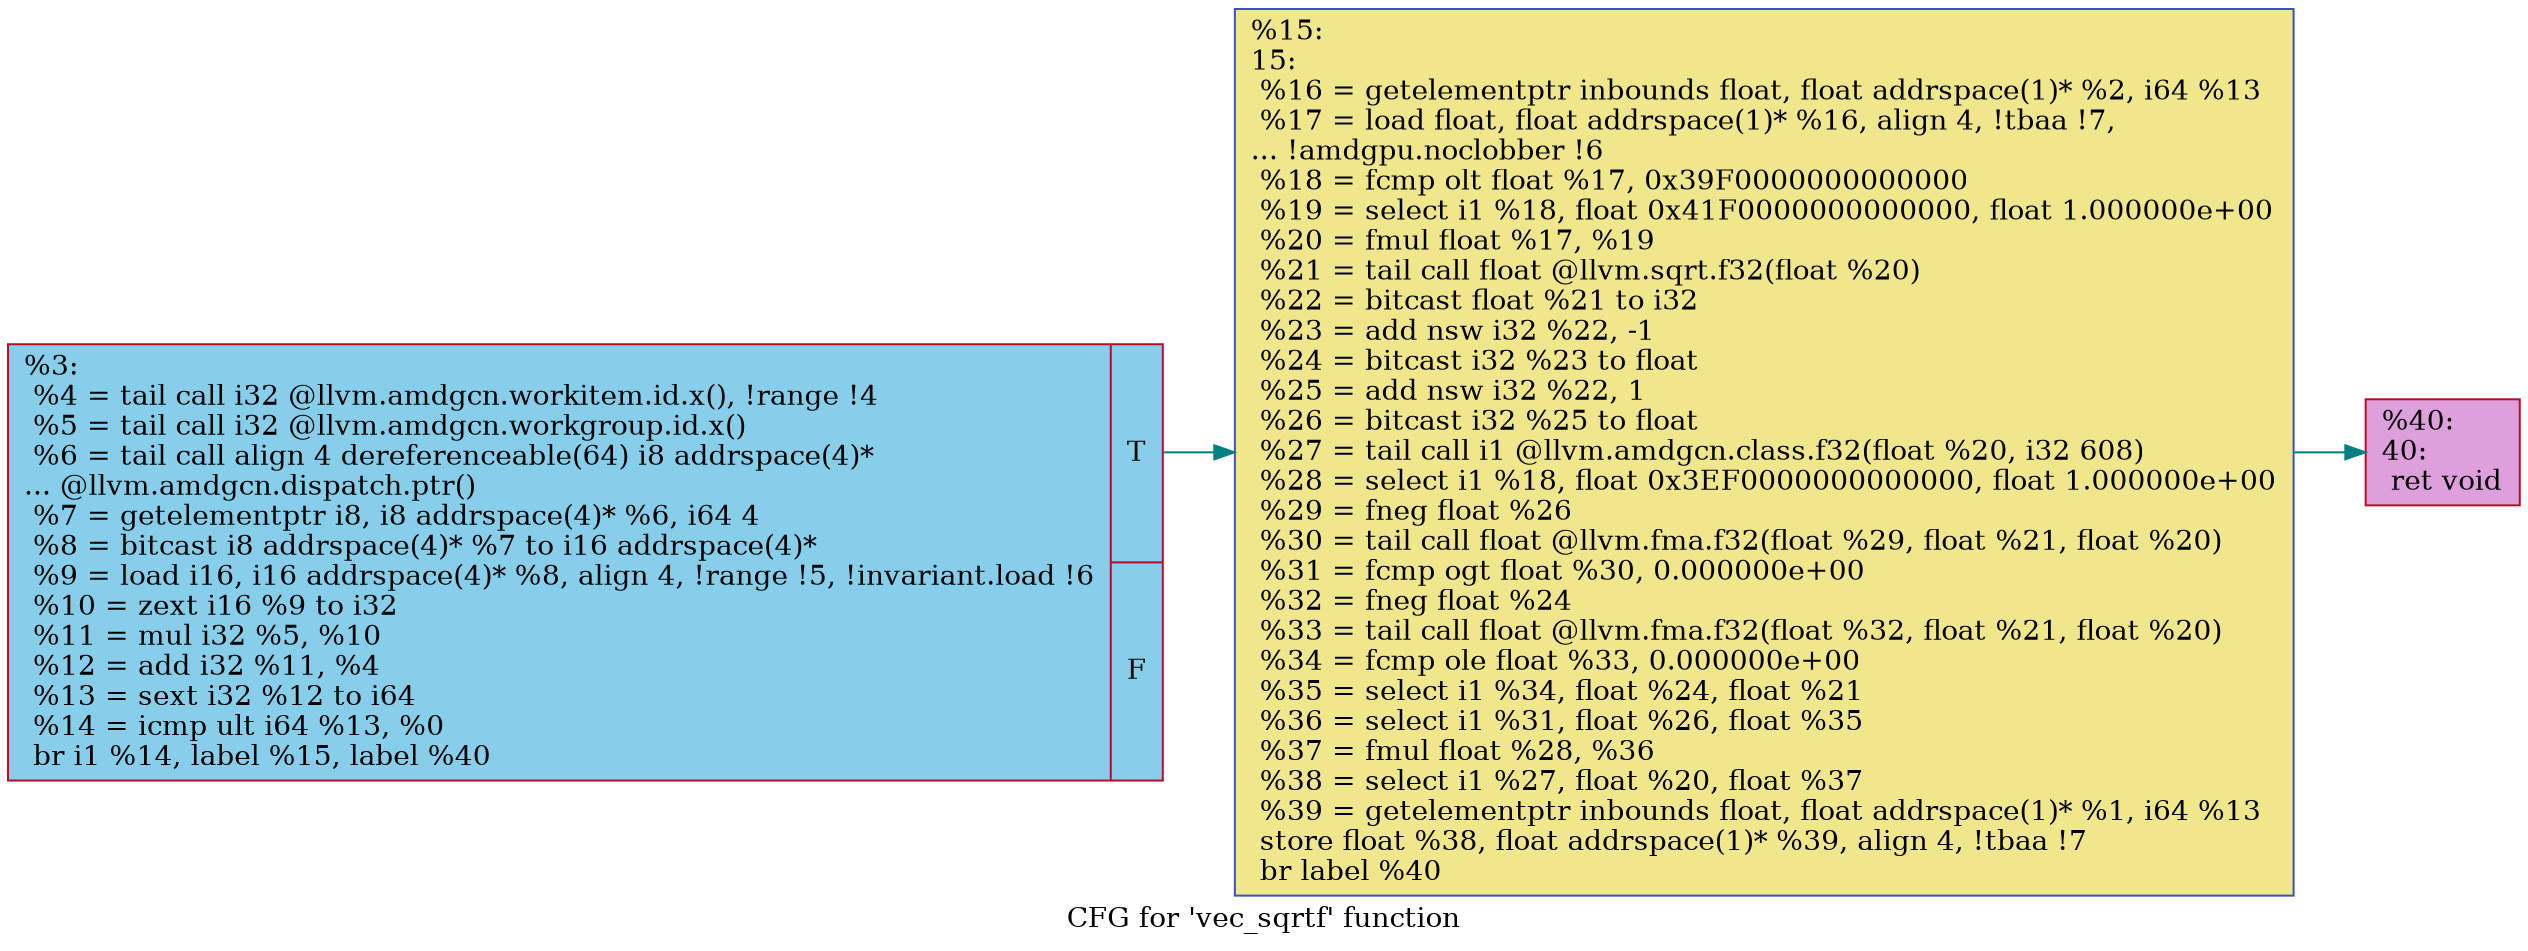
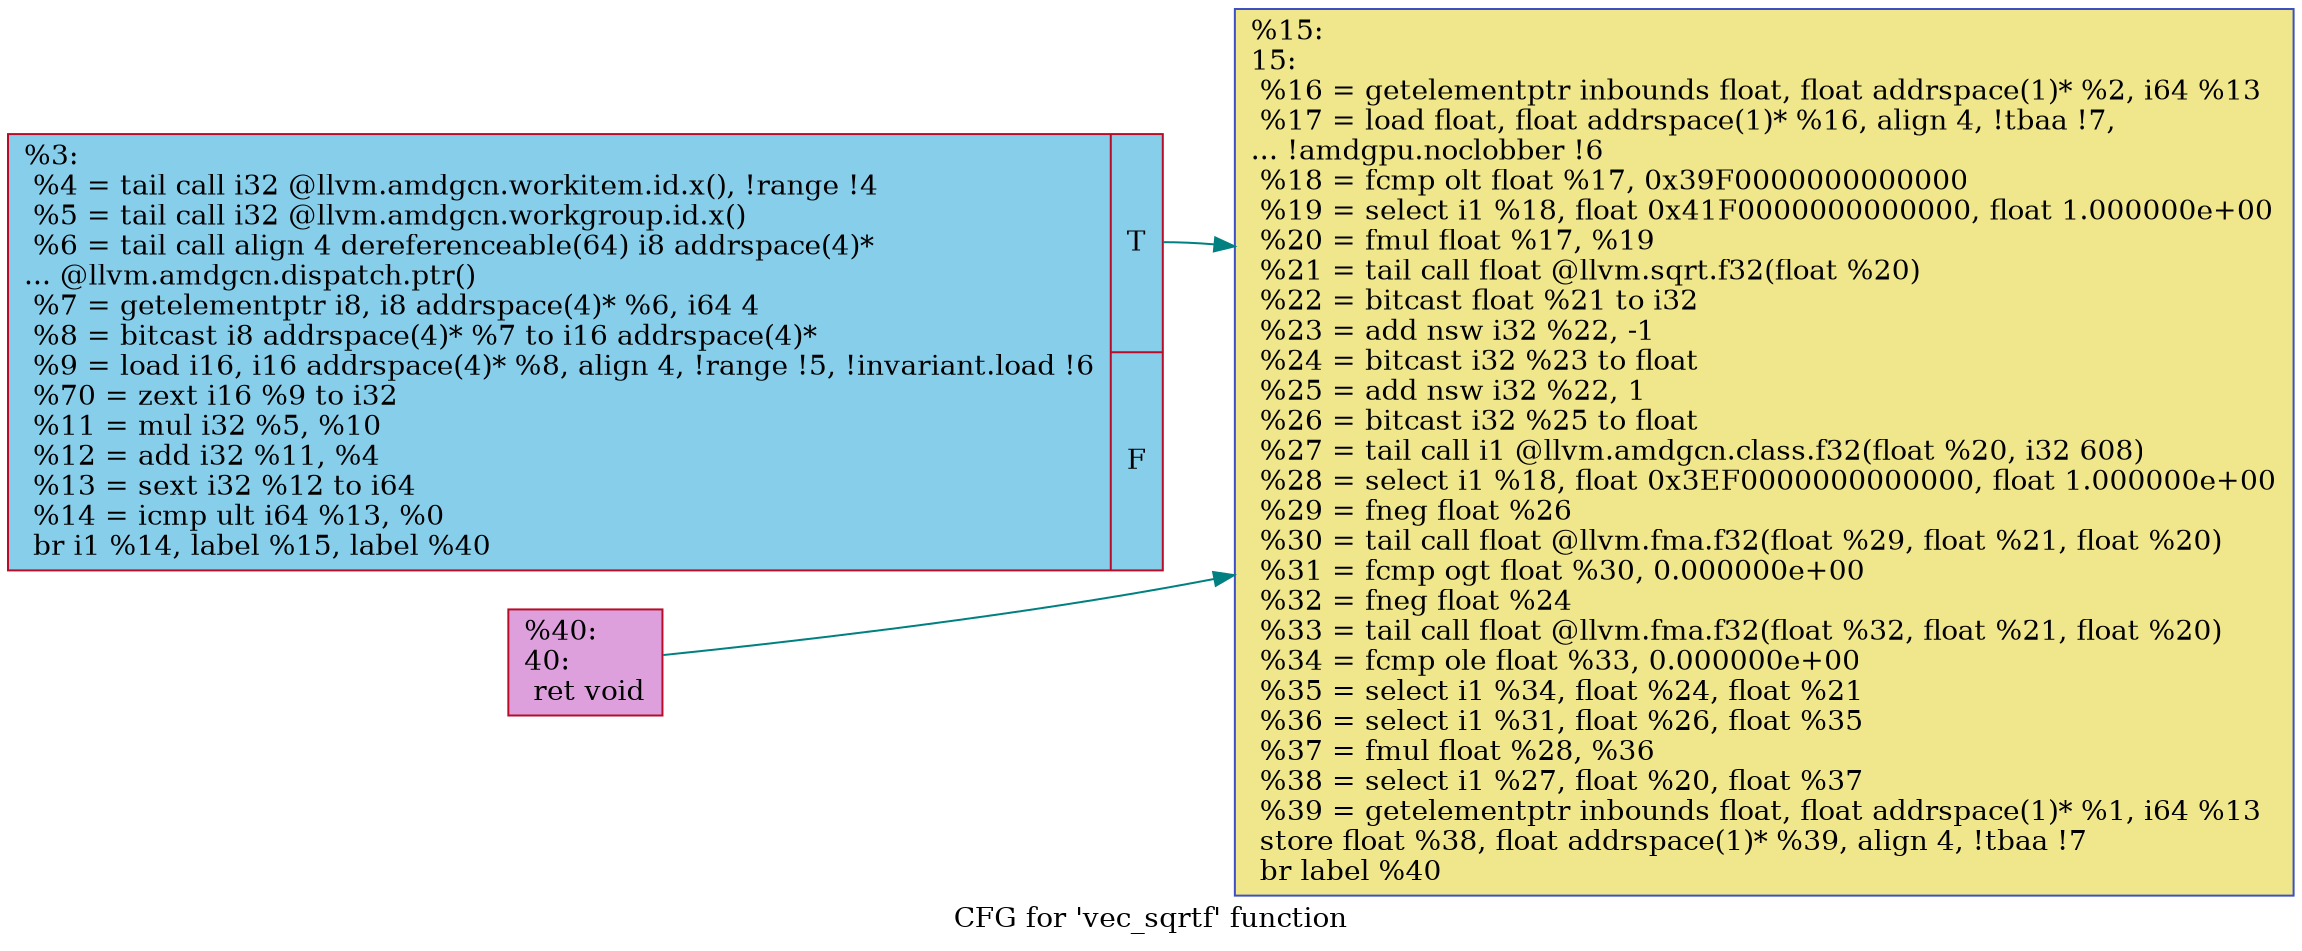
(2320, 452) -> (940, 622)
(211, 606) -> (211, 396)
